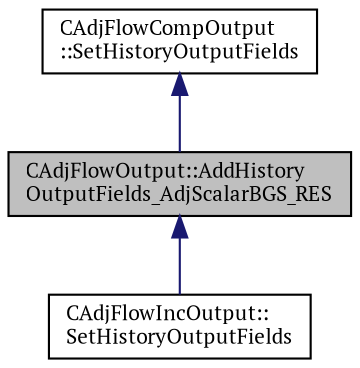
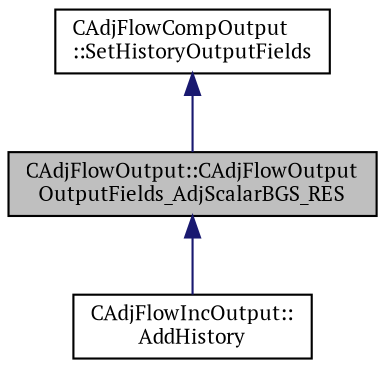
(180, 184) -> (193, 184)
(180, 327) -> (193, 327)
